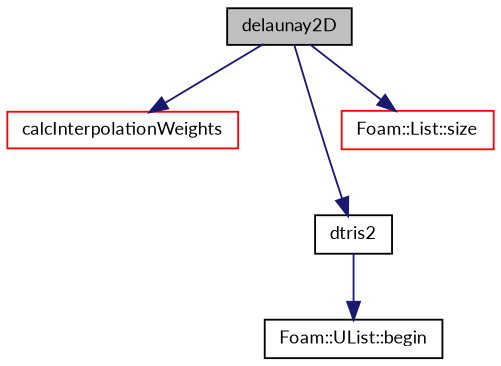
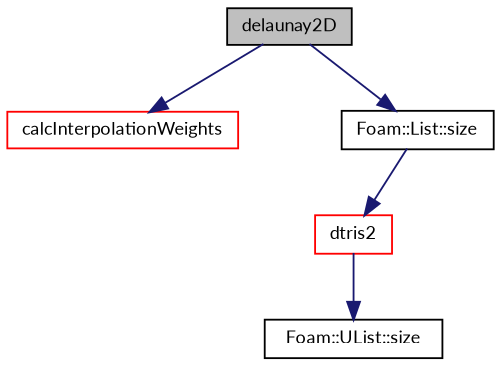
(317, 121) -> (391, 174)
(418, 130) -> (418, 130)
(354, 234) -> (354, 234)
(354, 339) -> (354, 339)
